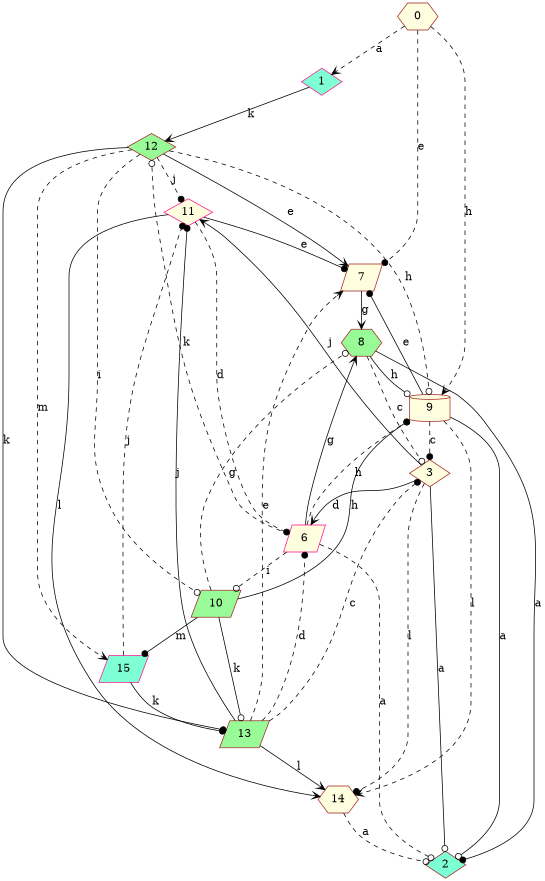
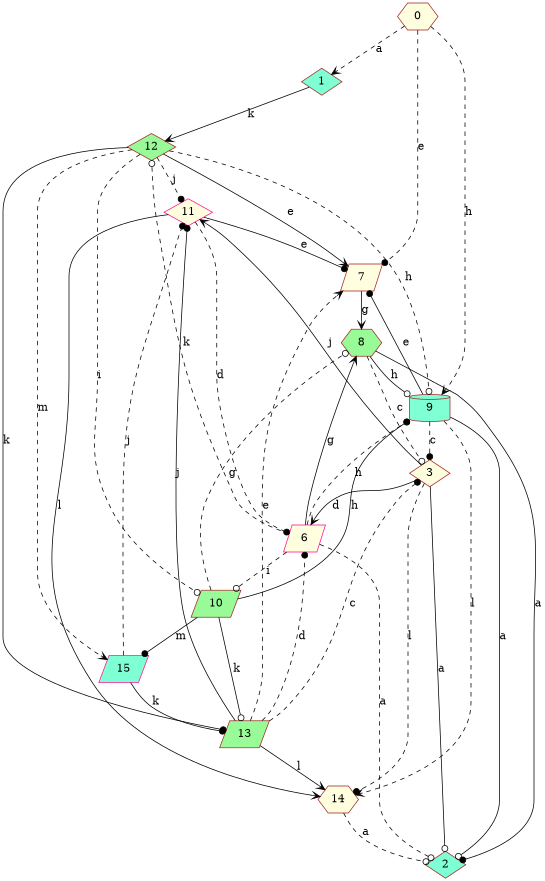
(322, 82) -> (322, 82)
(430, 408) -> (430, 408)
